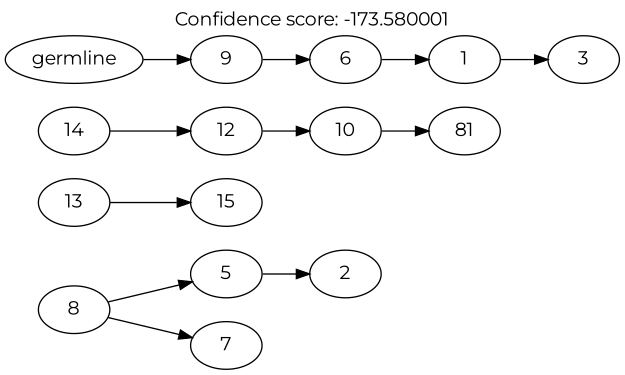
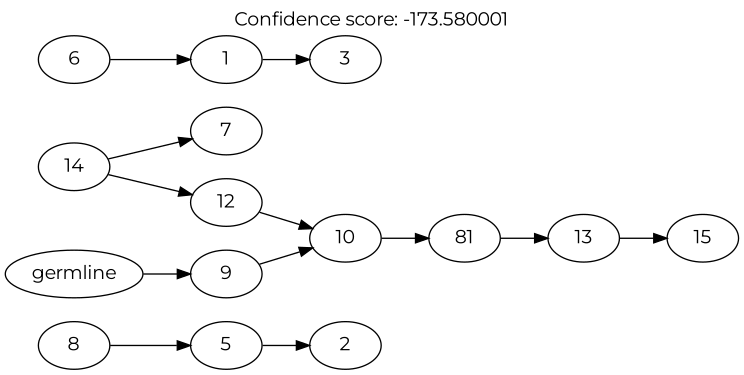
(279, 60) -> (280, 258)
none -> (518, 238)
(144, 326) -> (144, 150)
